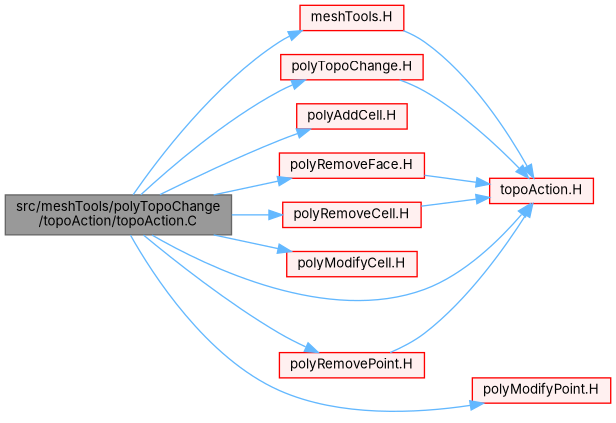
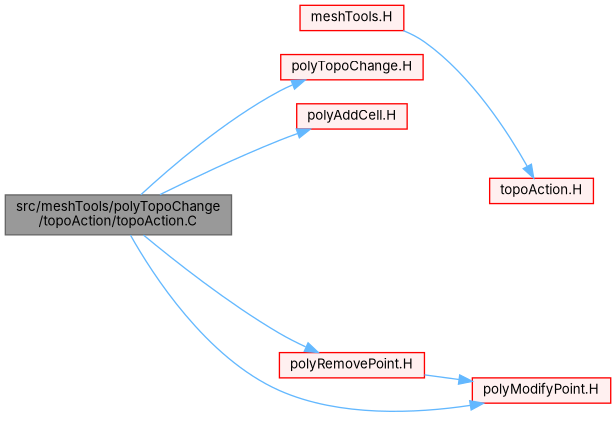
(204, 107) -> none
(464, 118) -> none
(352, 166) -> none
(352, 215) -> none
(352, 264) -> none
(467, 293) -> (442, 377)
(345, 300) -> none
